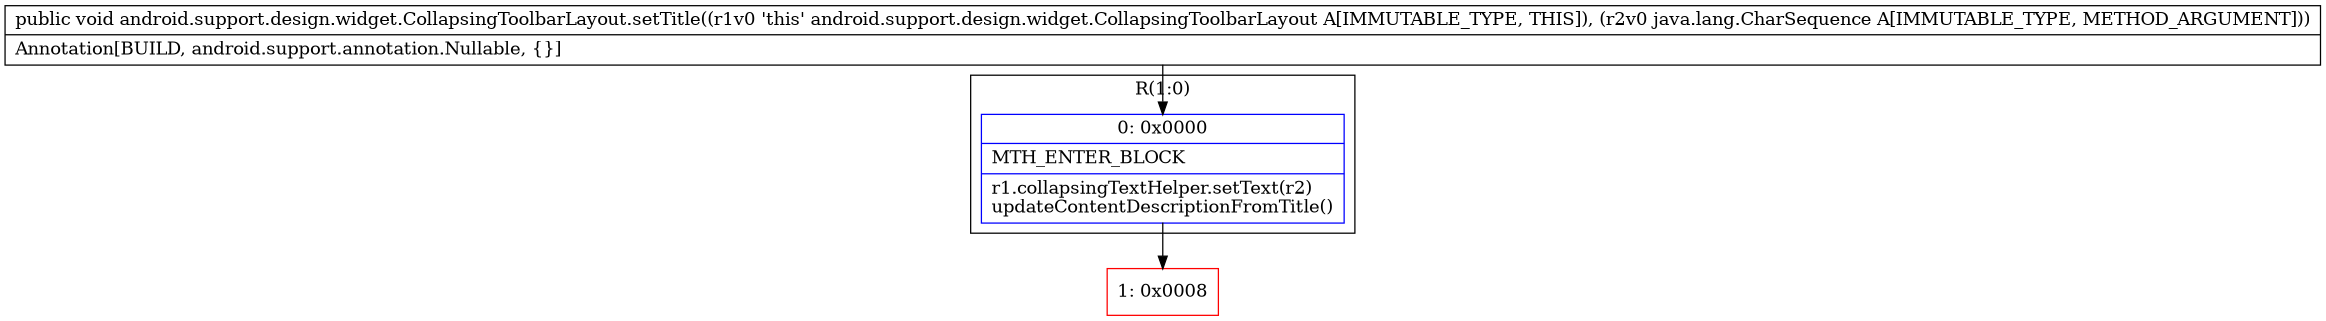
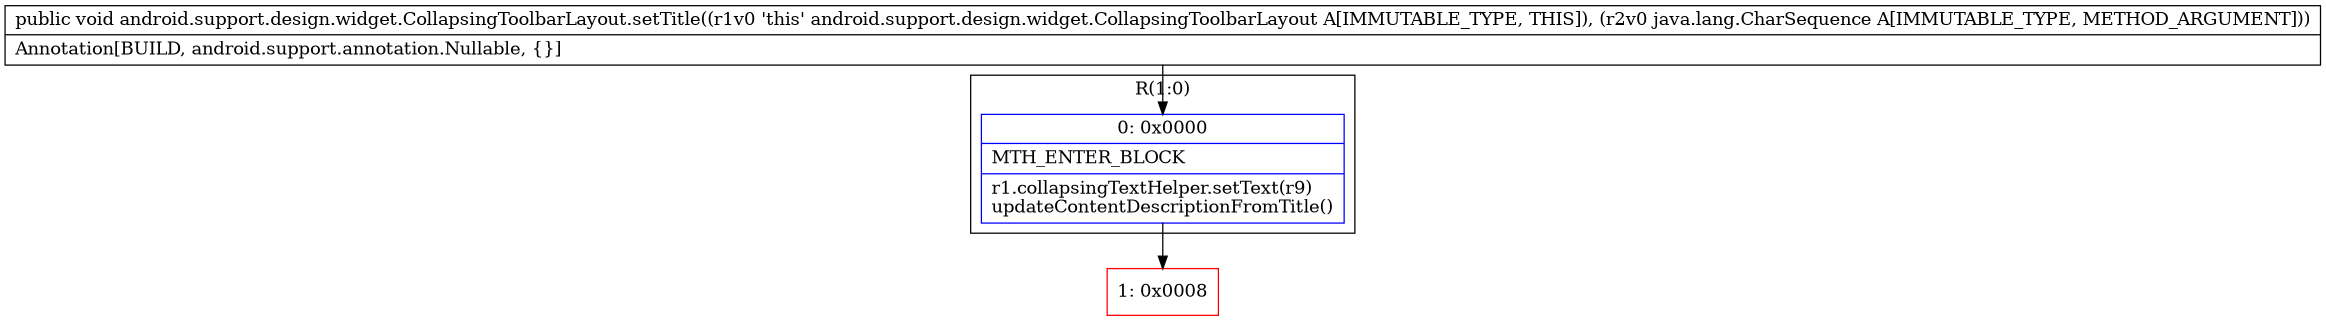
(1152, 188) -> (1152, 188)
